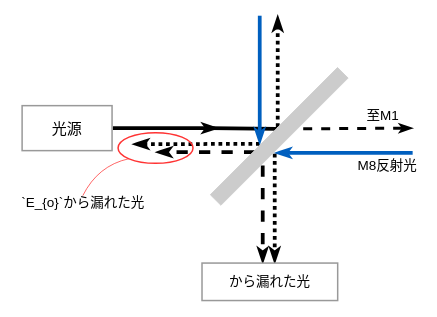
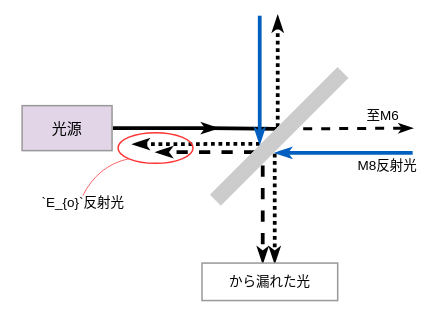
(383, 116) -> (383, 116)
(67, 128) -> (67, 128)
(83, 203) -> (83, 203)
